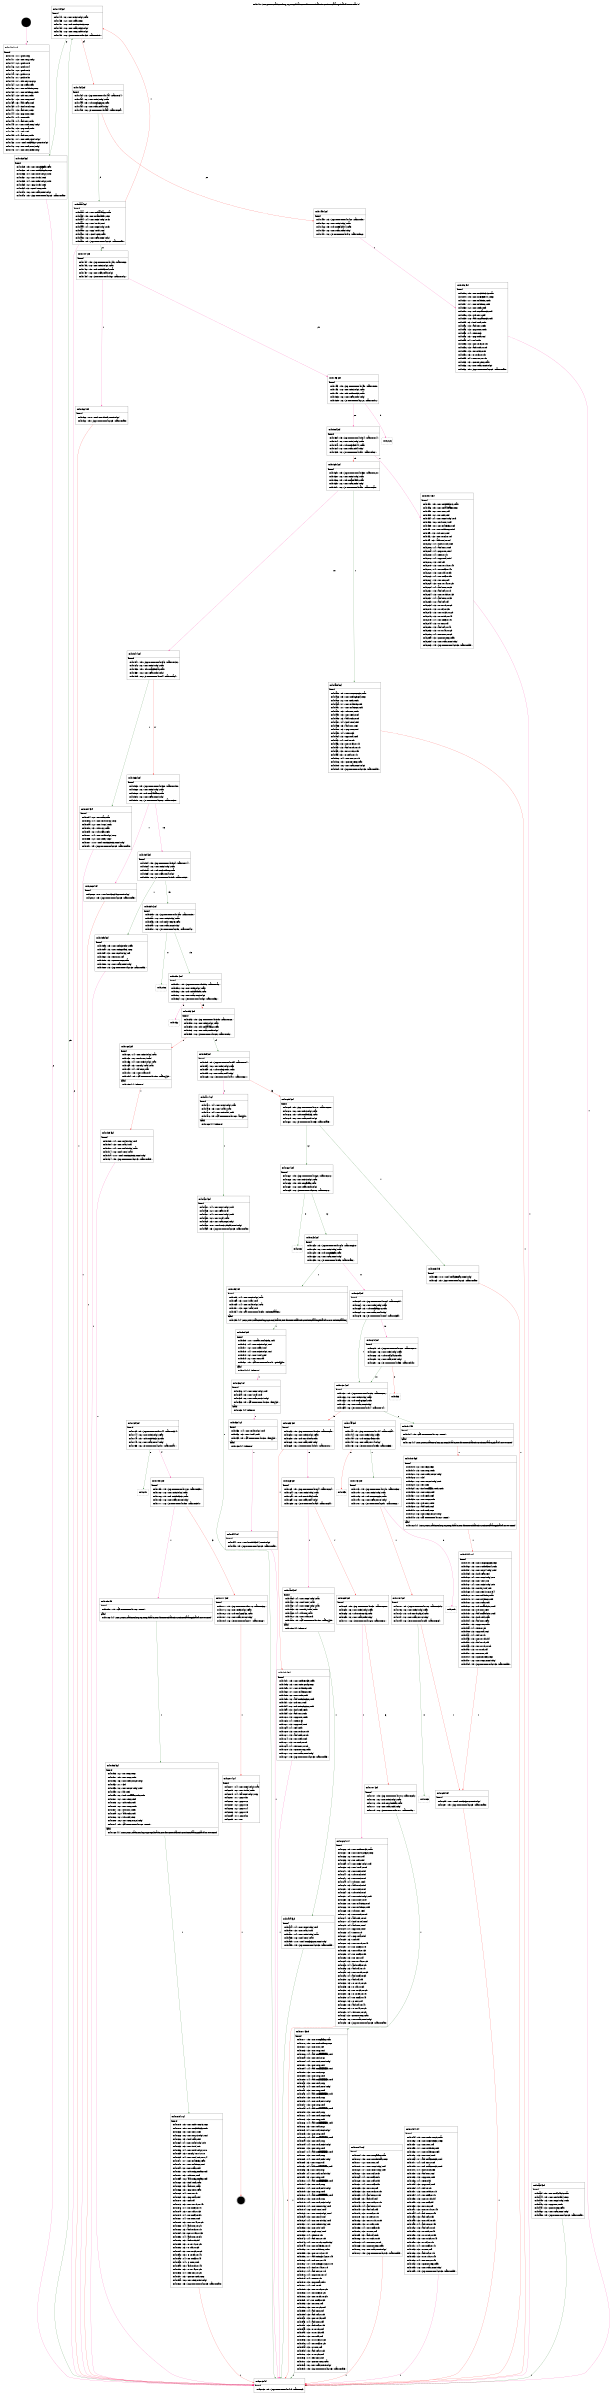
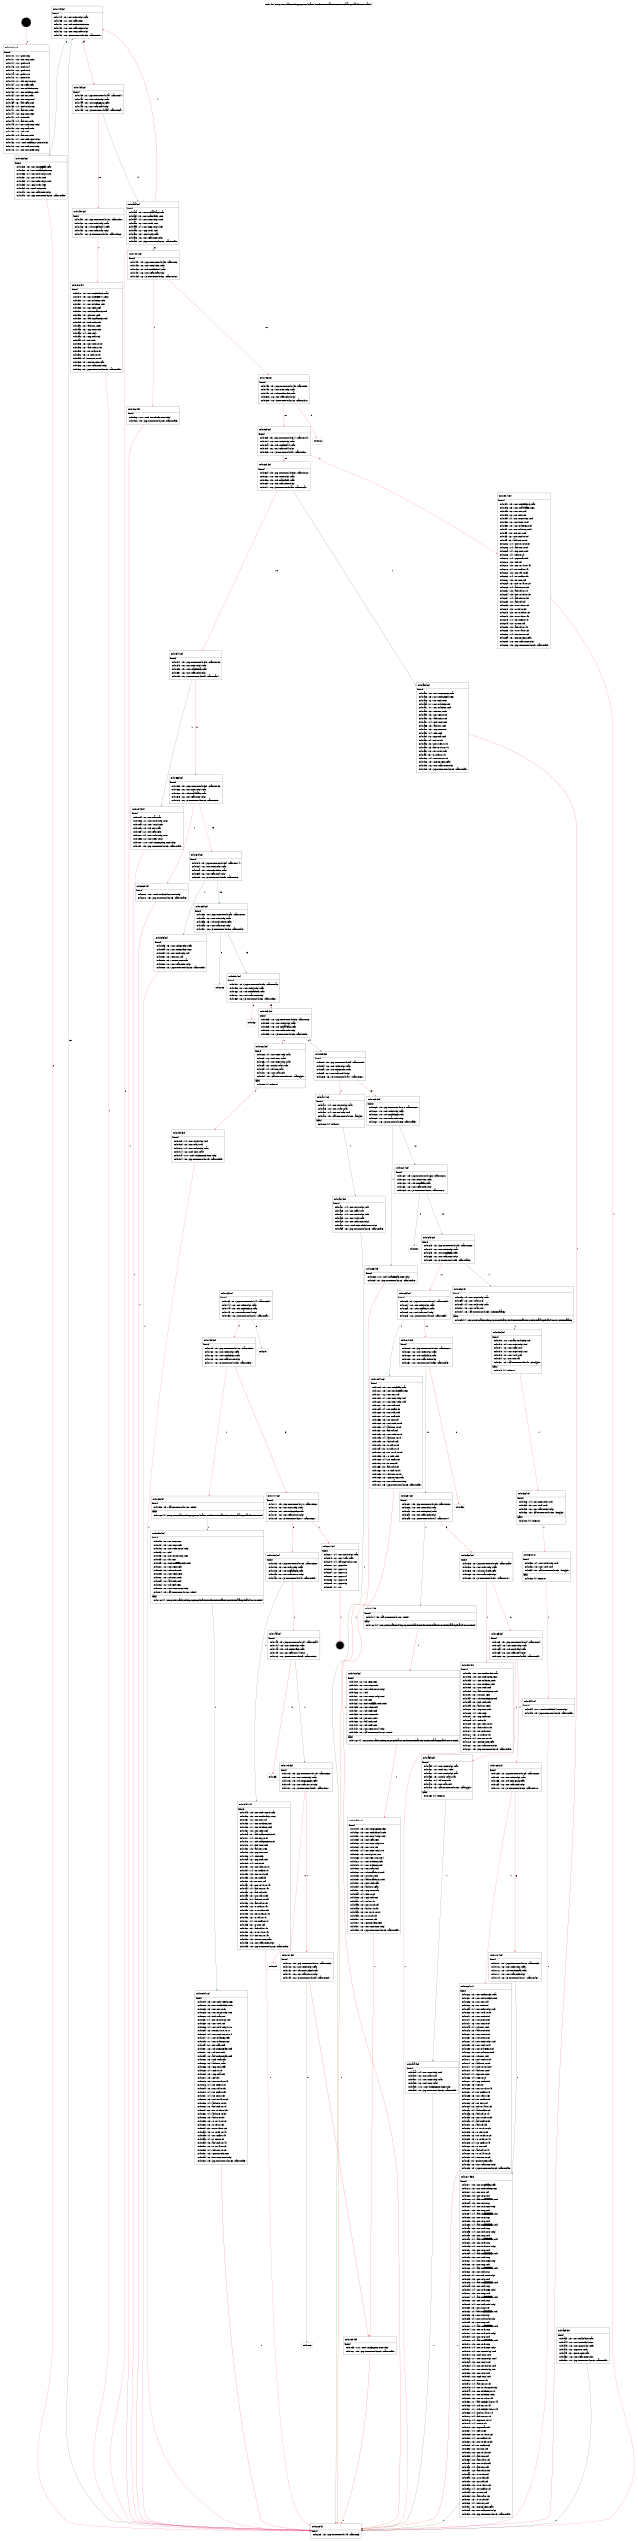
(359, 1350) -> (393, 1346)
none -> (292, 1567)
